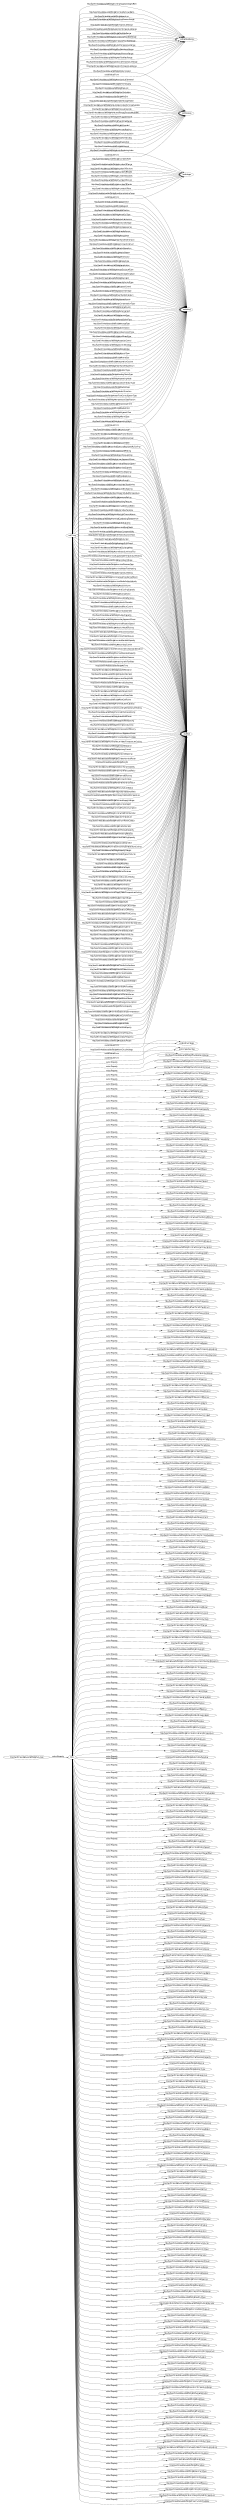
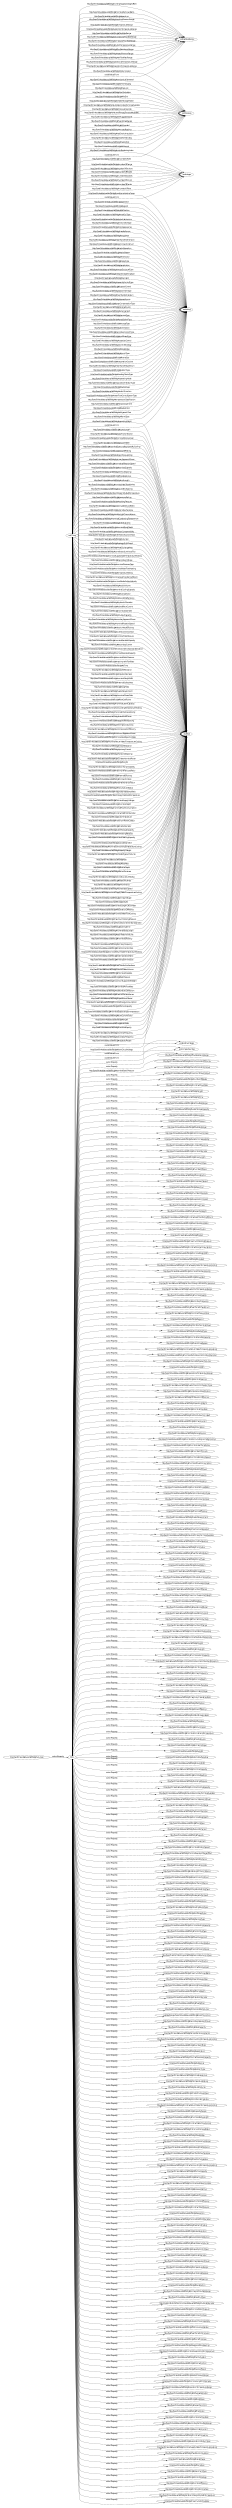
(112, 1071) -> (112, 1071)
(187, 2015) -> (187, 2015)
(112, 2055) -> (112, 2055)
